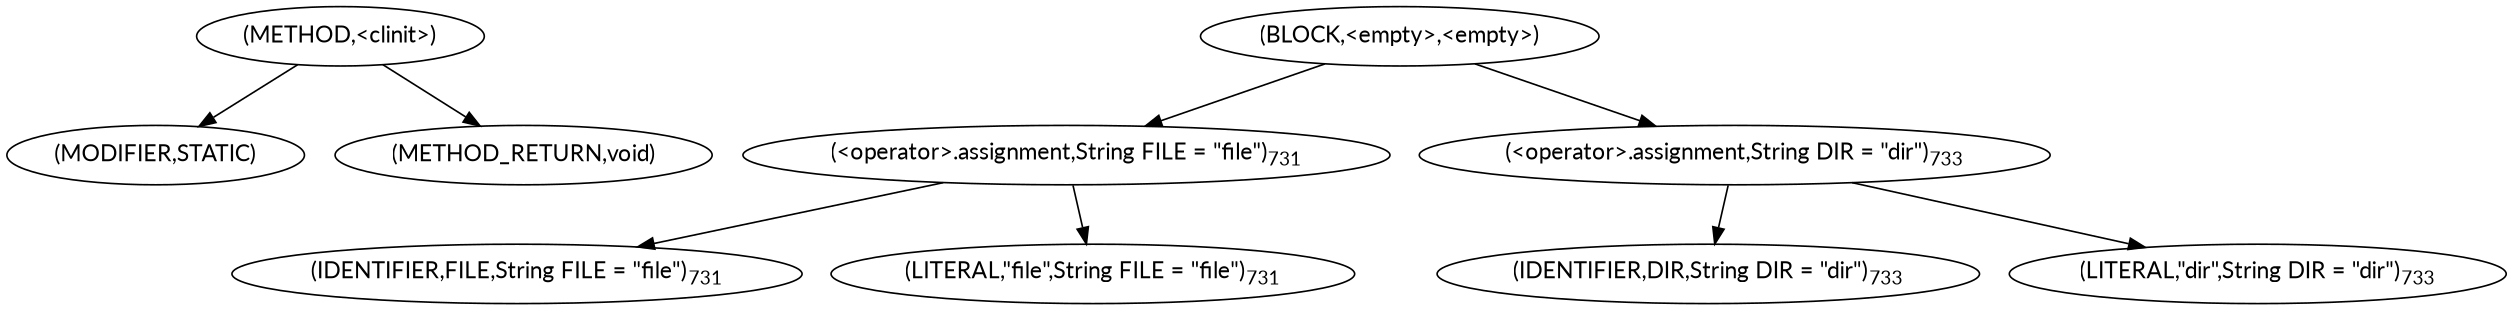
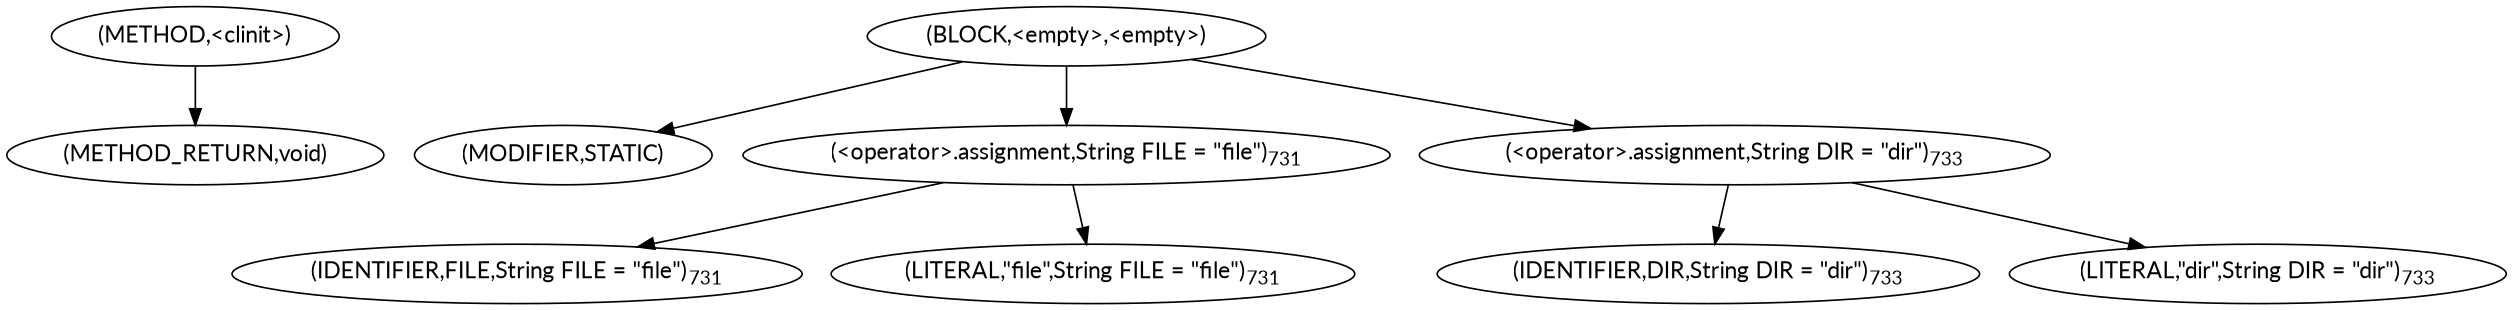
(256, 91) -> (818, 95)
